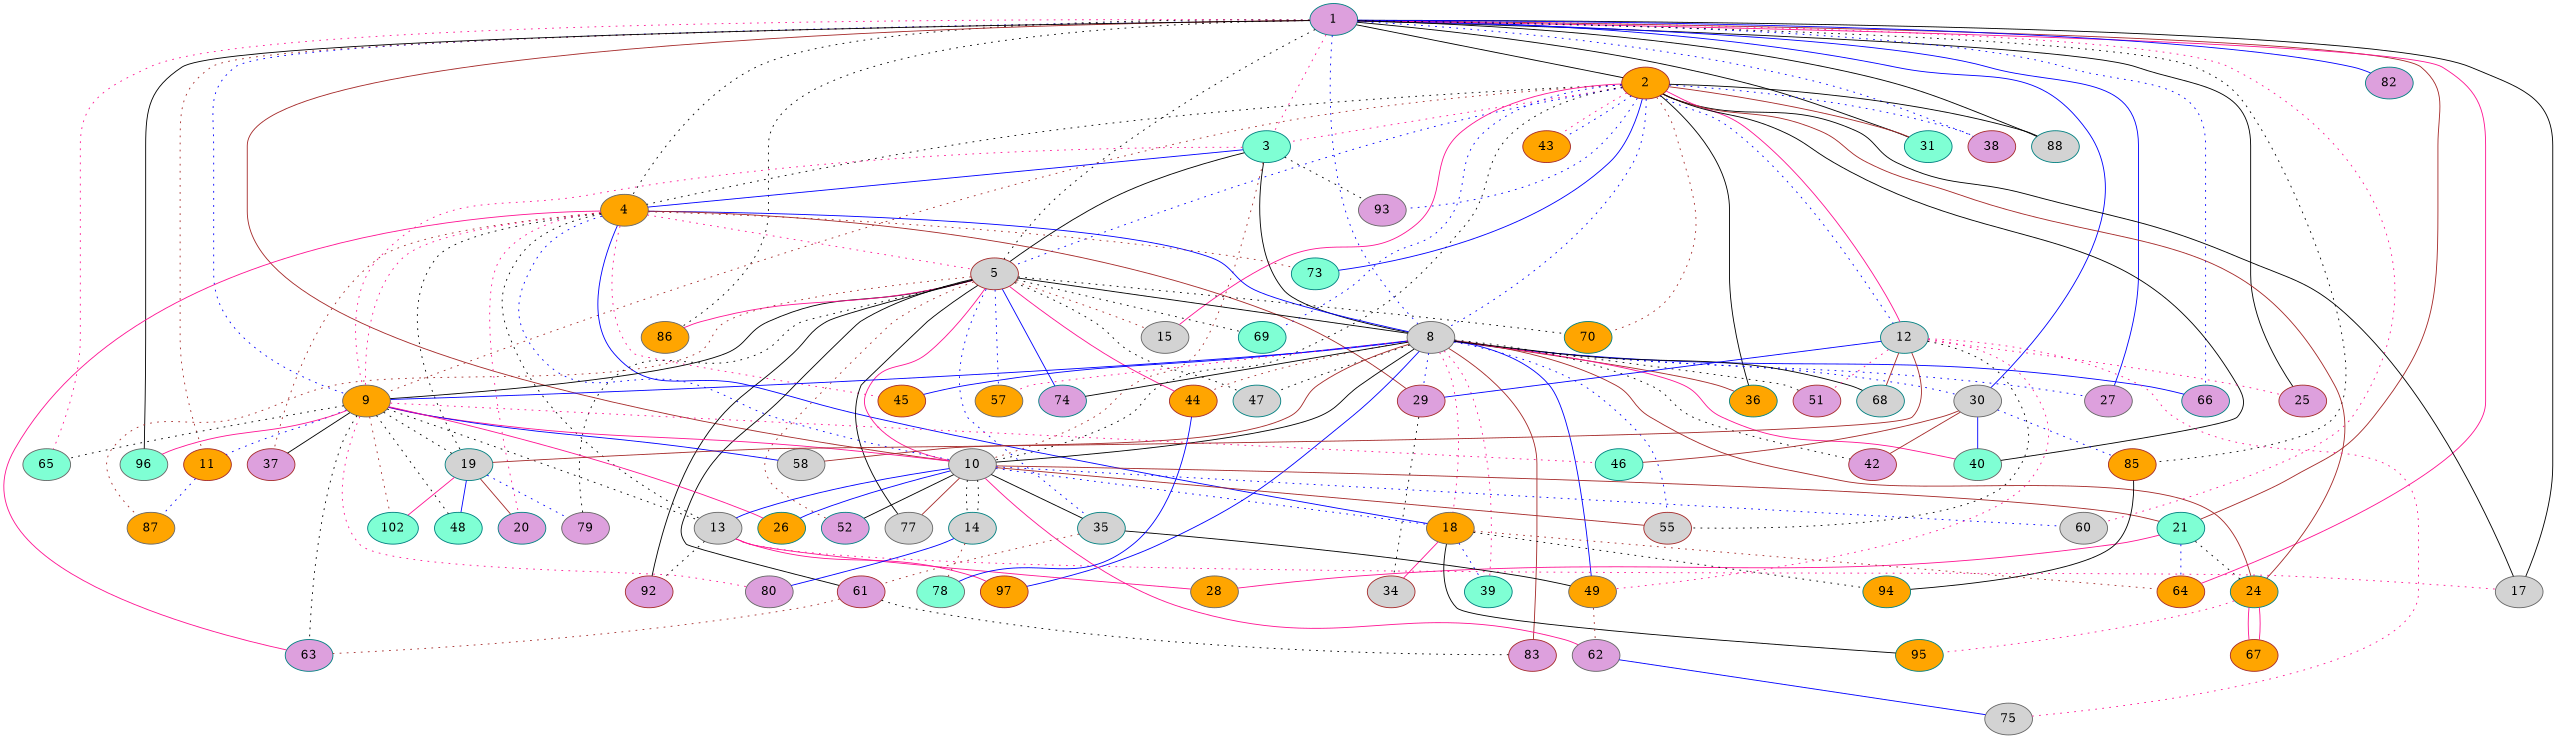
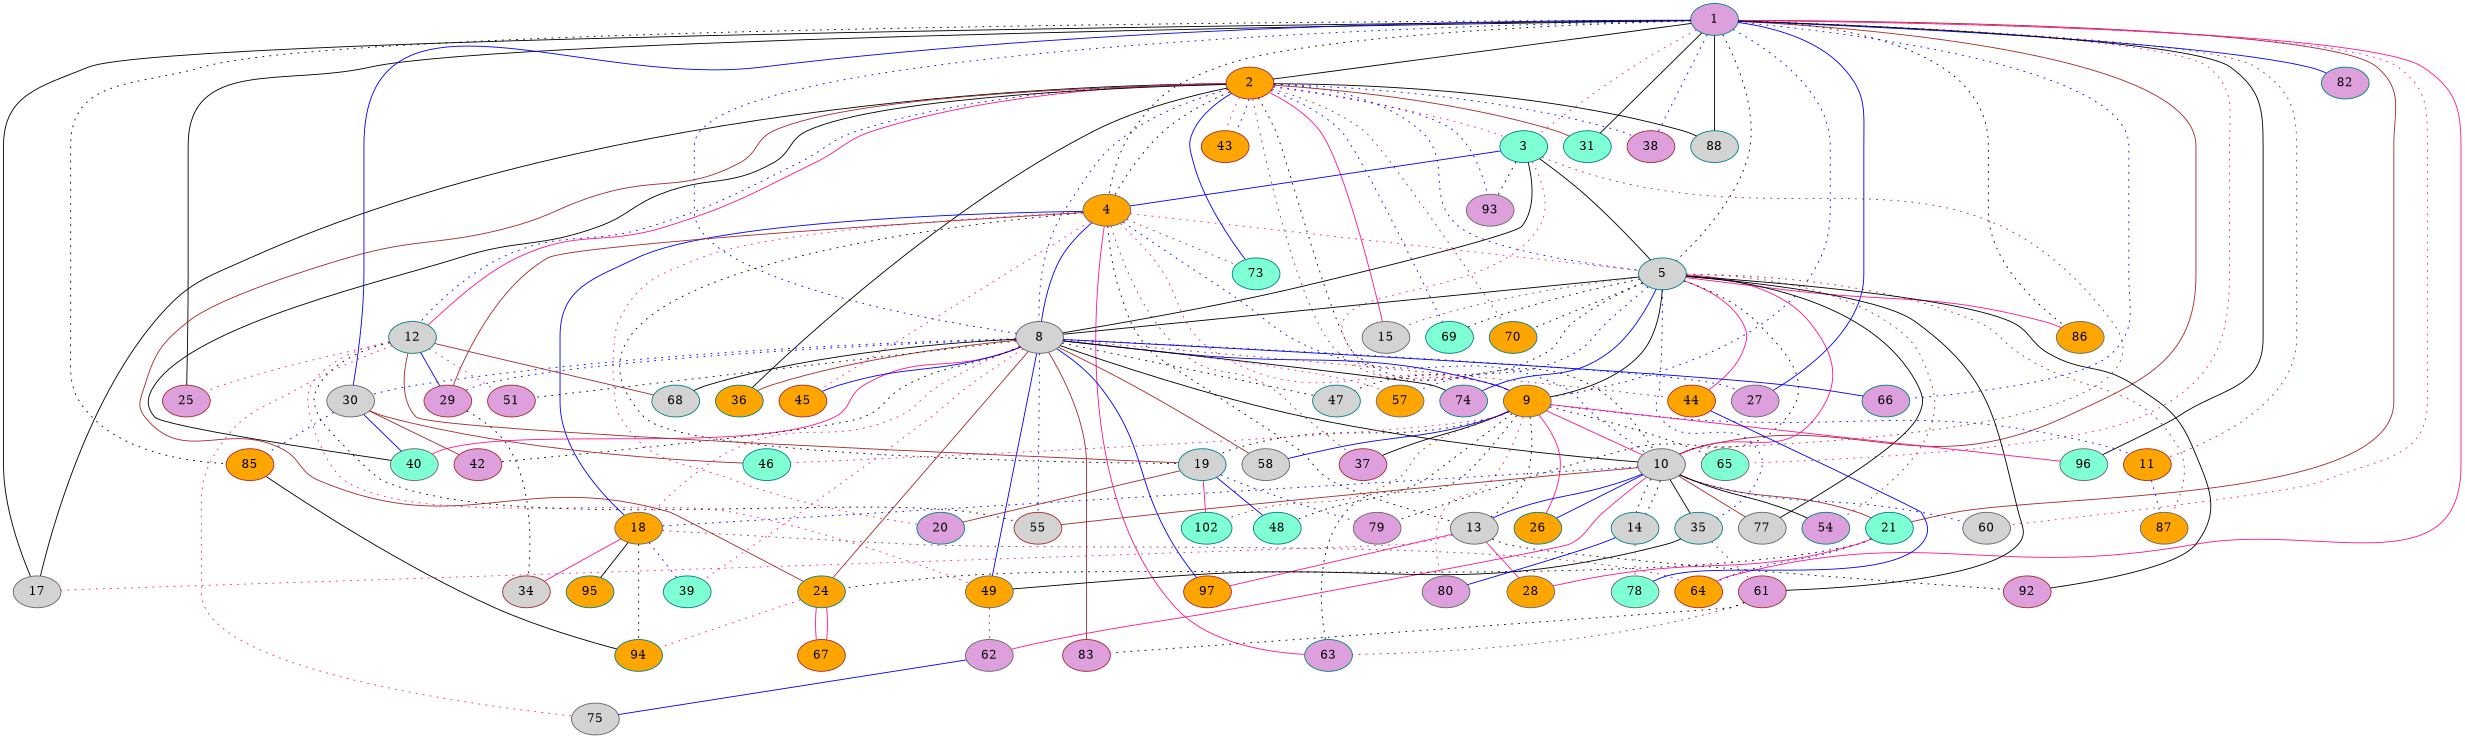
(995, 274) -> (1662, 274)
(845, 528) -> (1826, 528)
(2090, 633) -> (730, 624)
